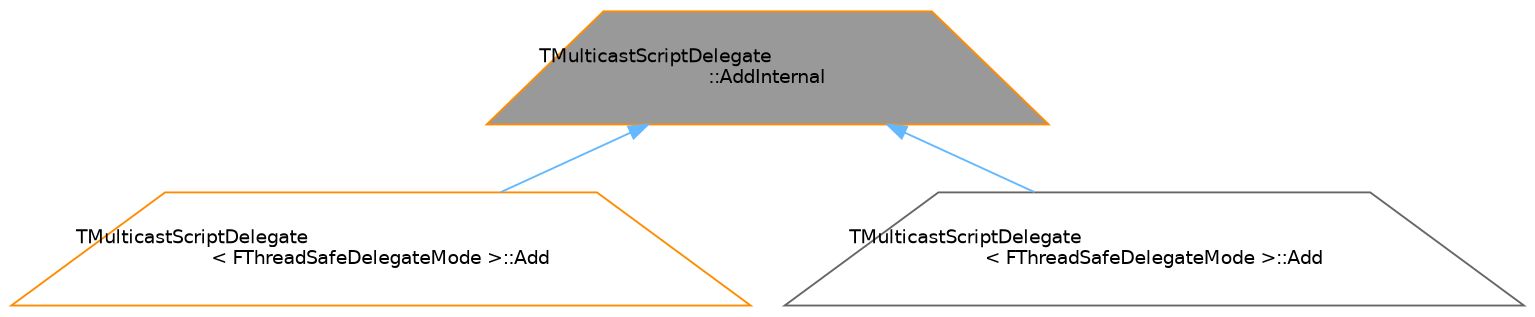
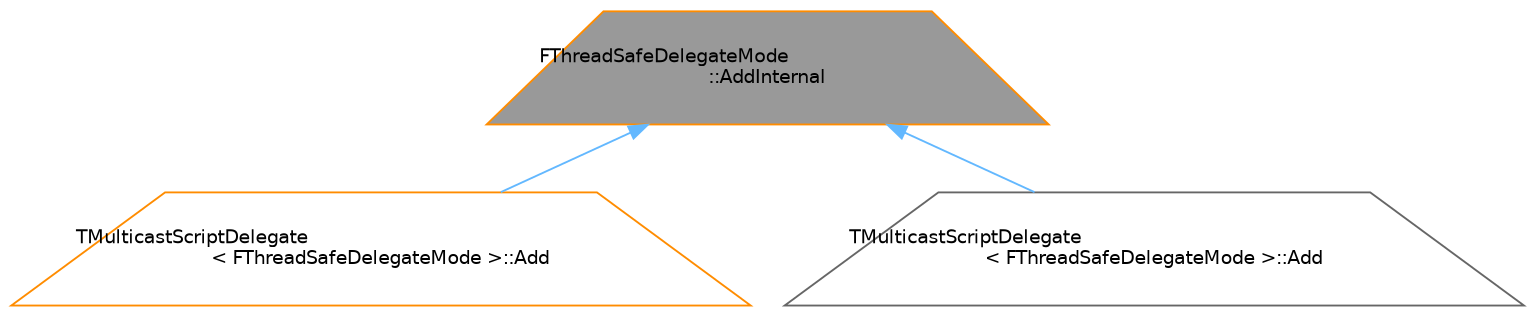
(768, 68) -> (768, 68)
